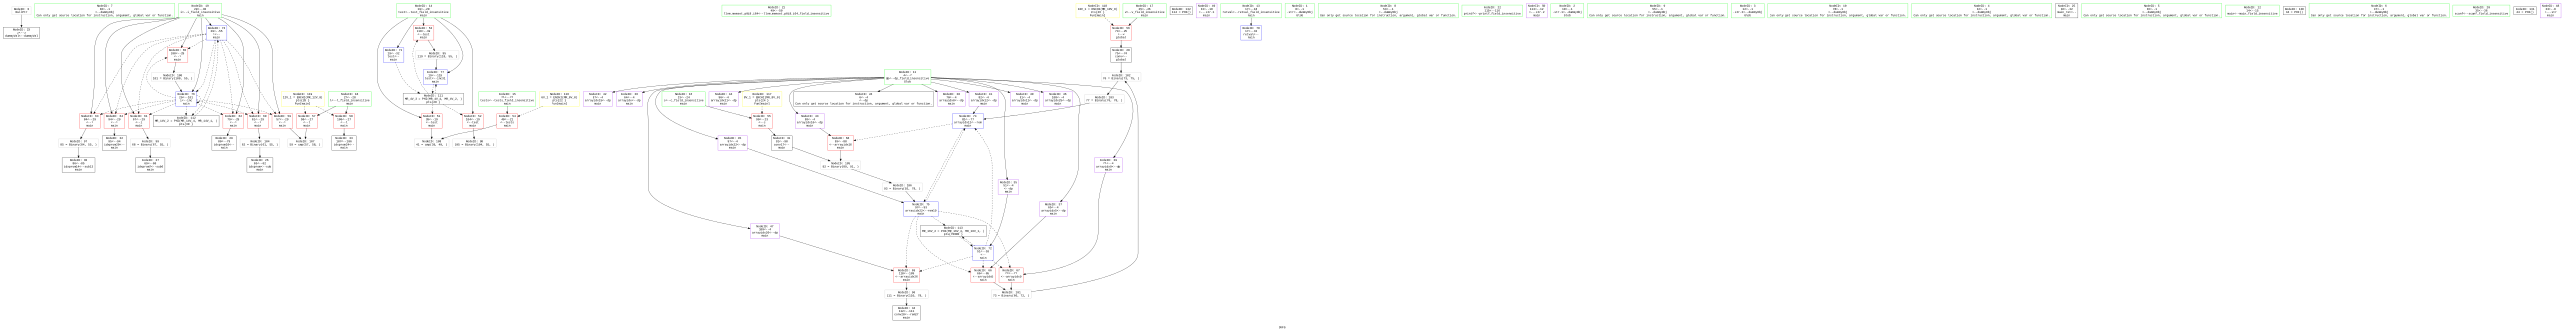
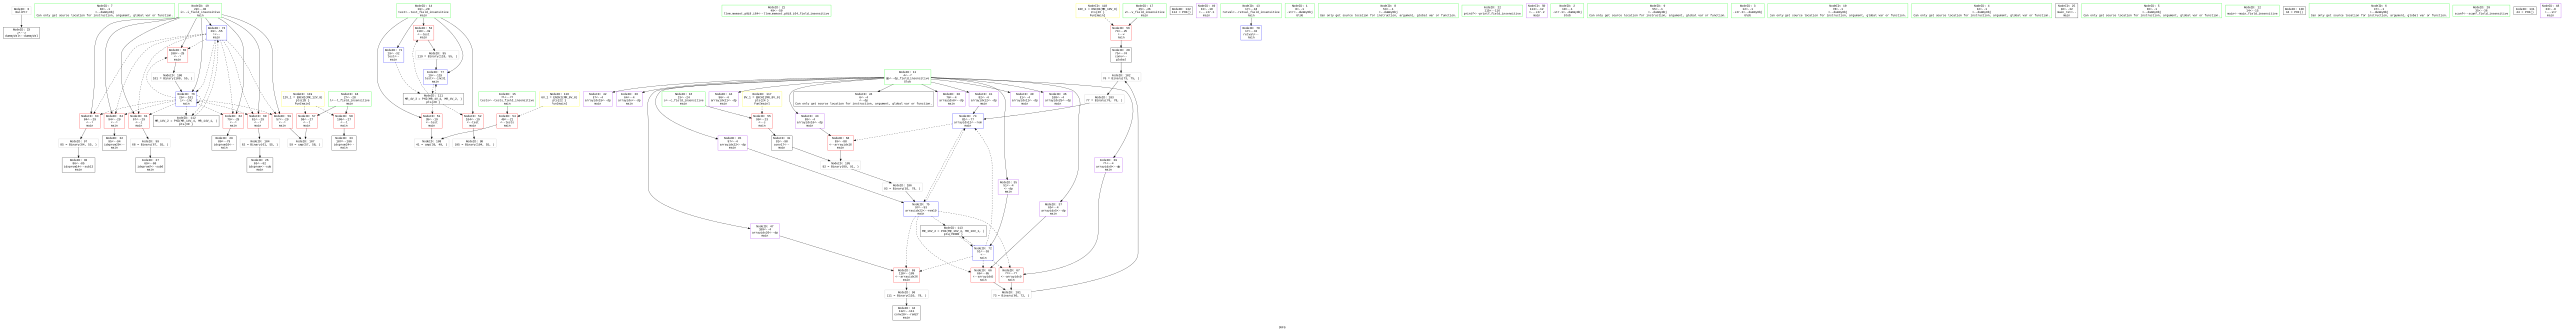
(1121, 37) -> (1121, 37)
